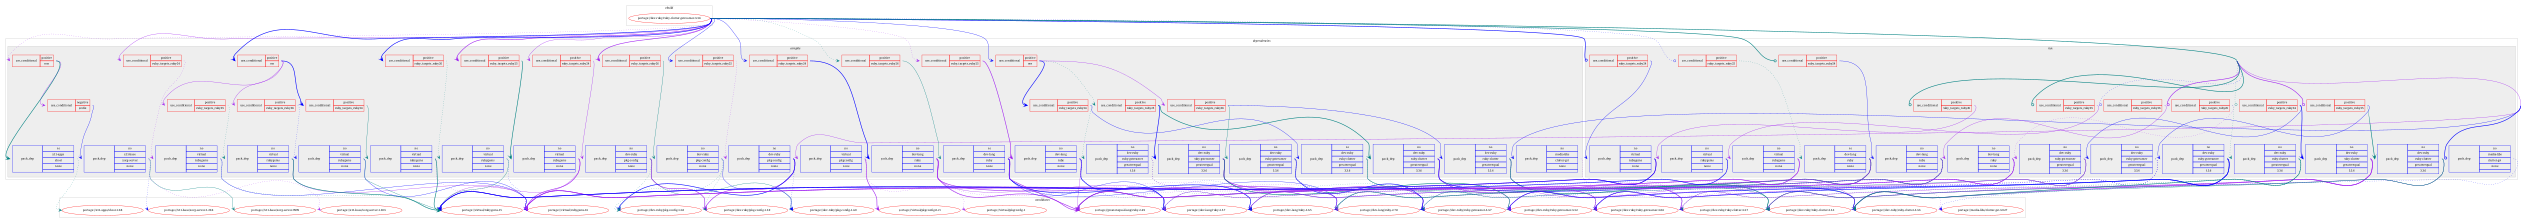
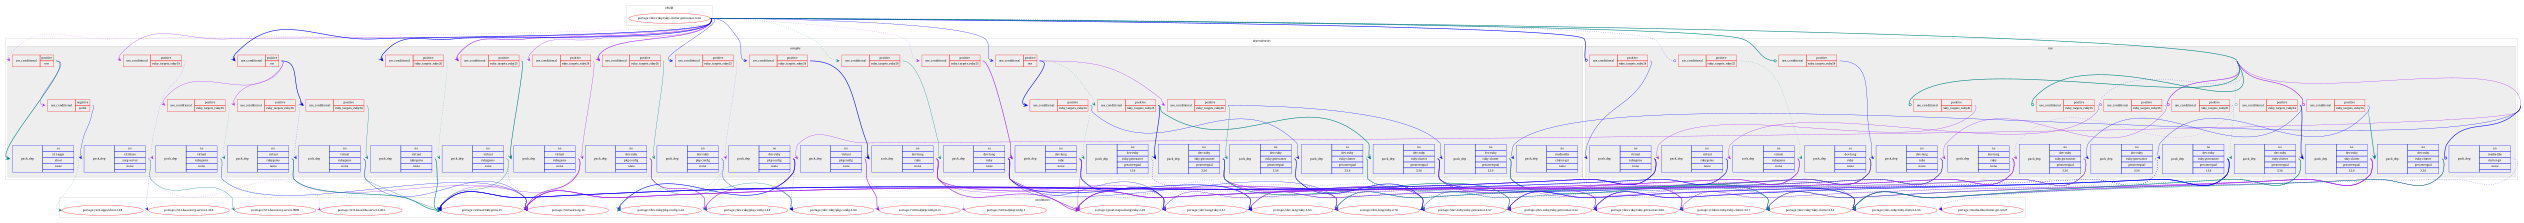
(361, 210) -> (361, 210)
(568, 210) -> (568, 210)
(1724, 210) -> (1724, 210)
